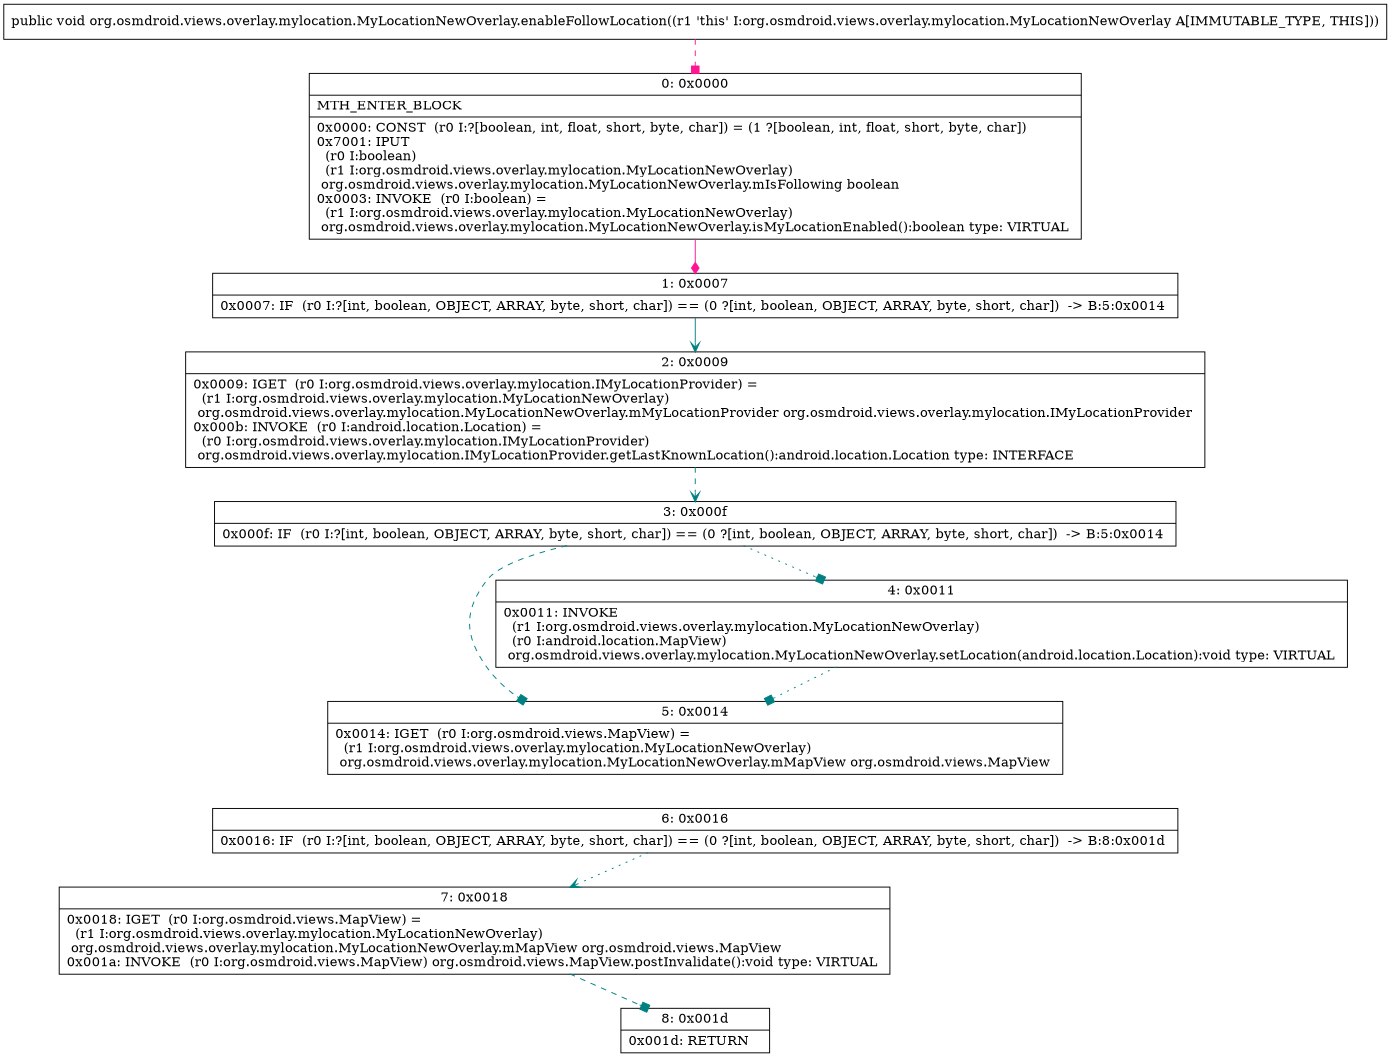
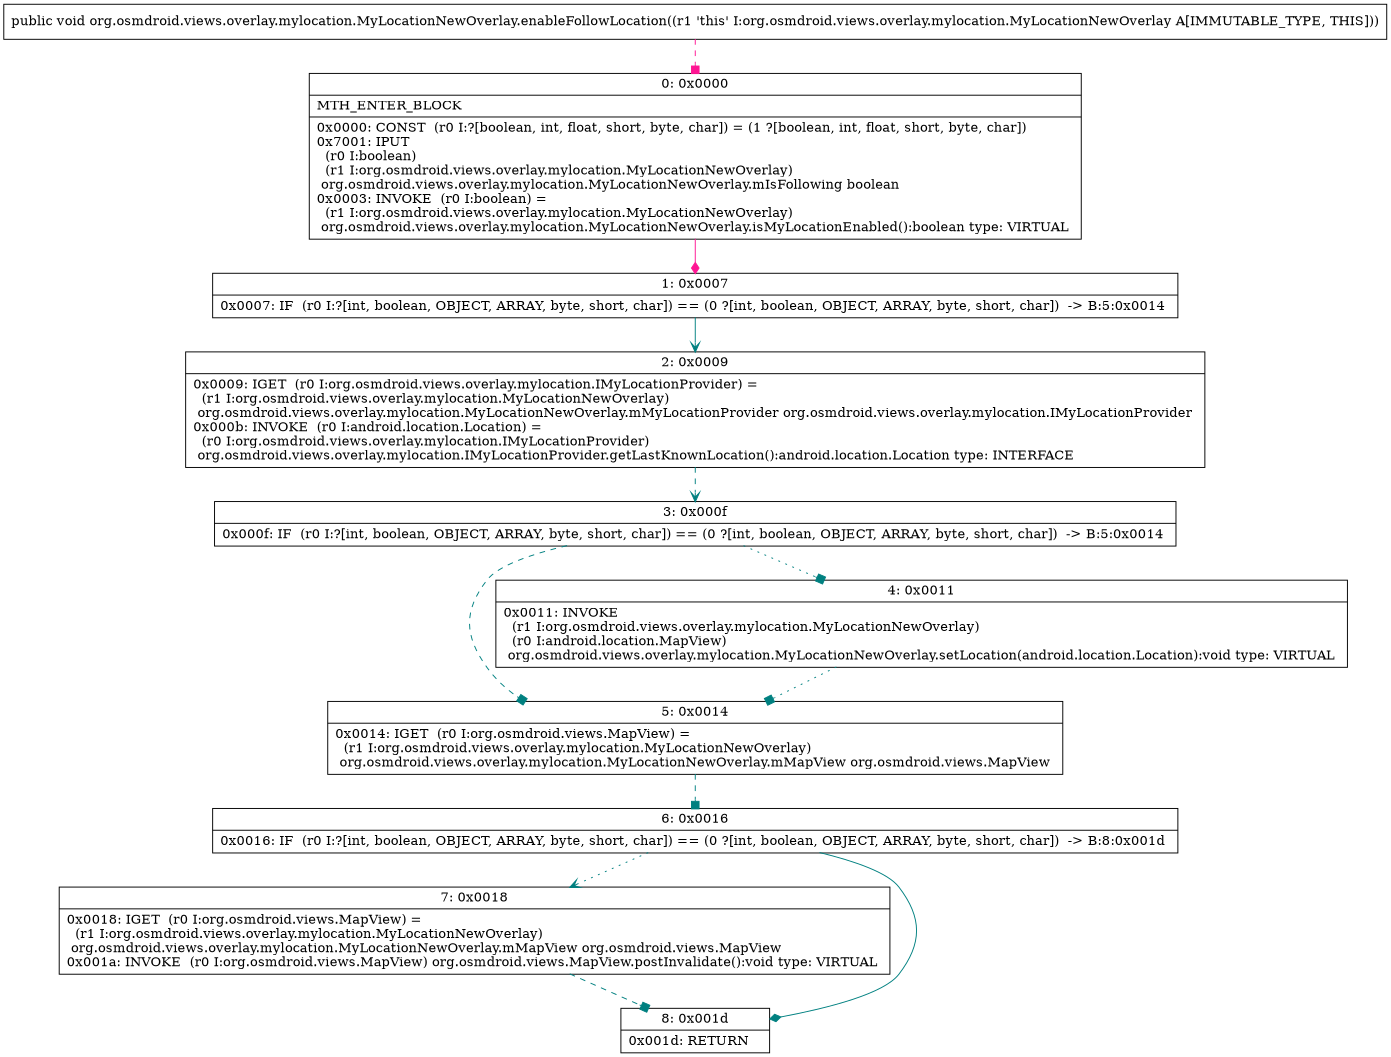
none -> (695, 787)
none -> (913, 950)
